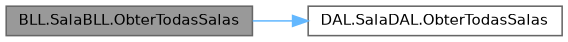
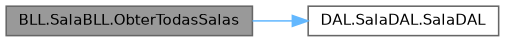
(435, 21) -> (403, 21)
